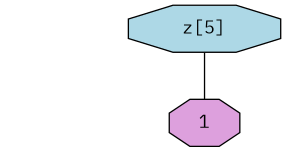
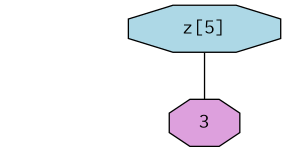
(205, 123) -> (205, 123)
